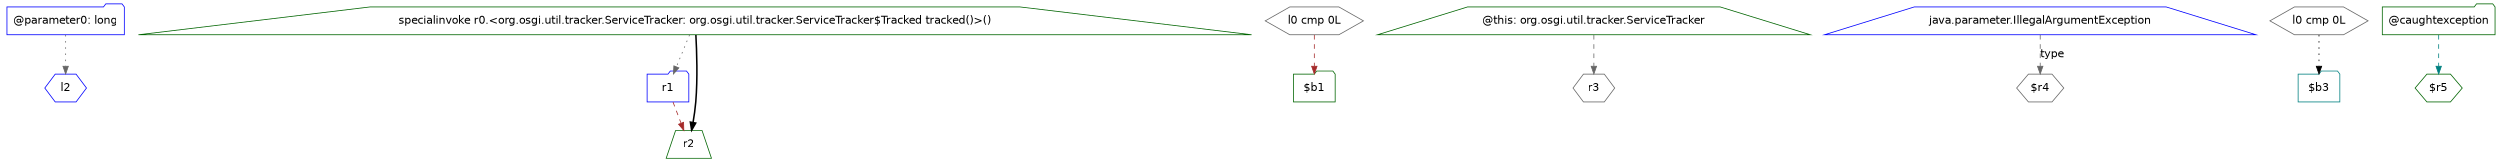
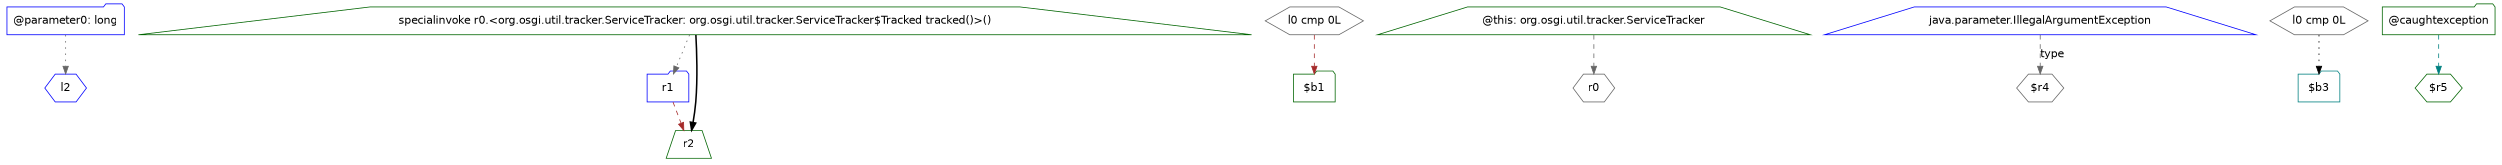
(1594, 88) -> (1594, 88)
